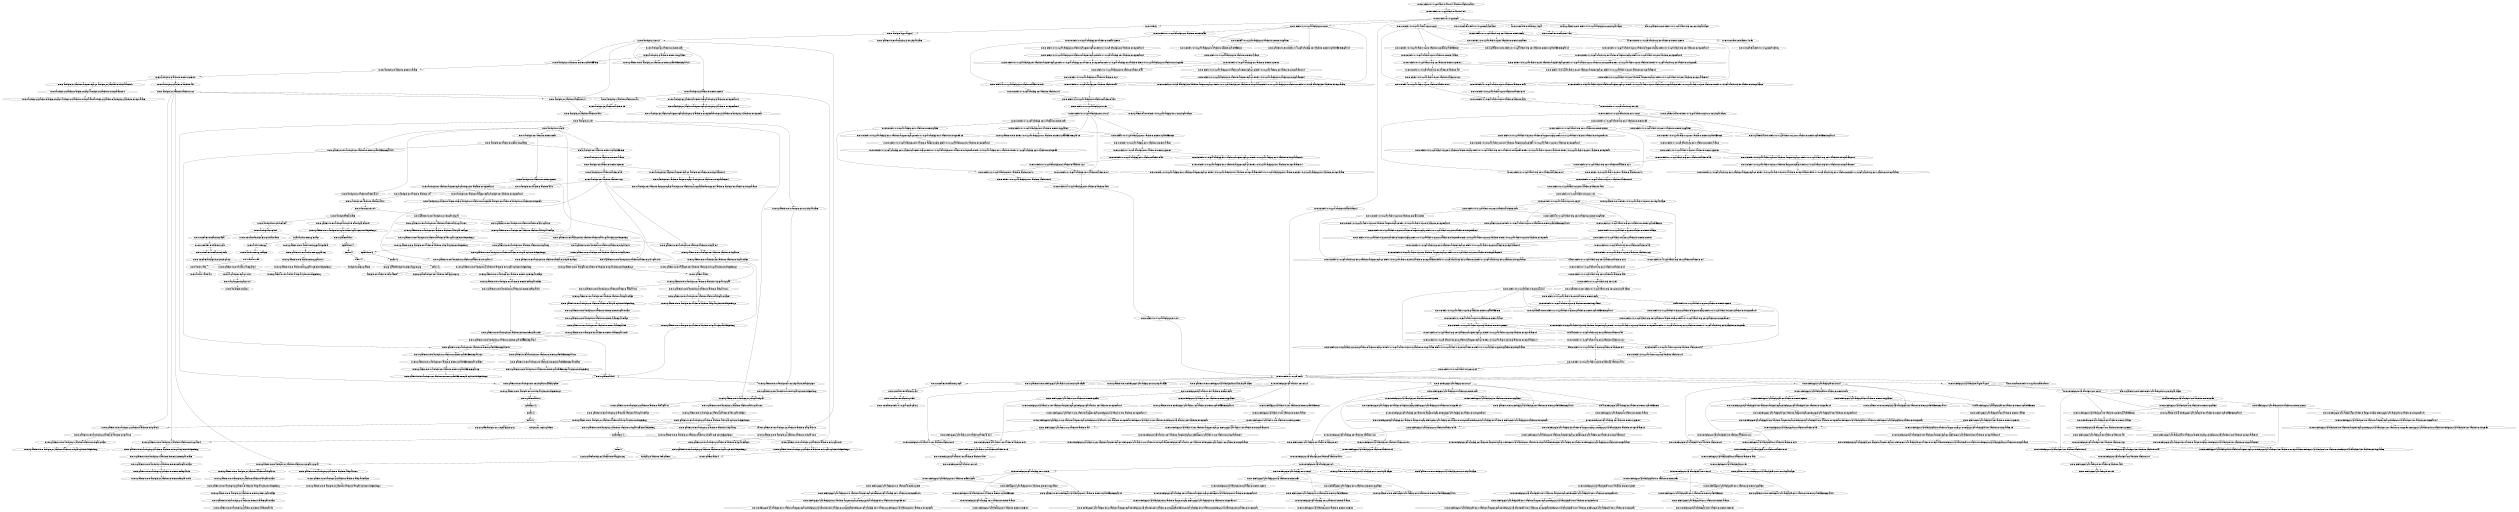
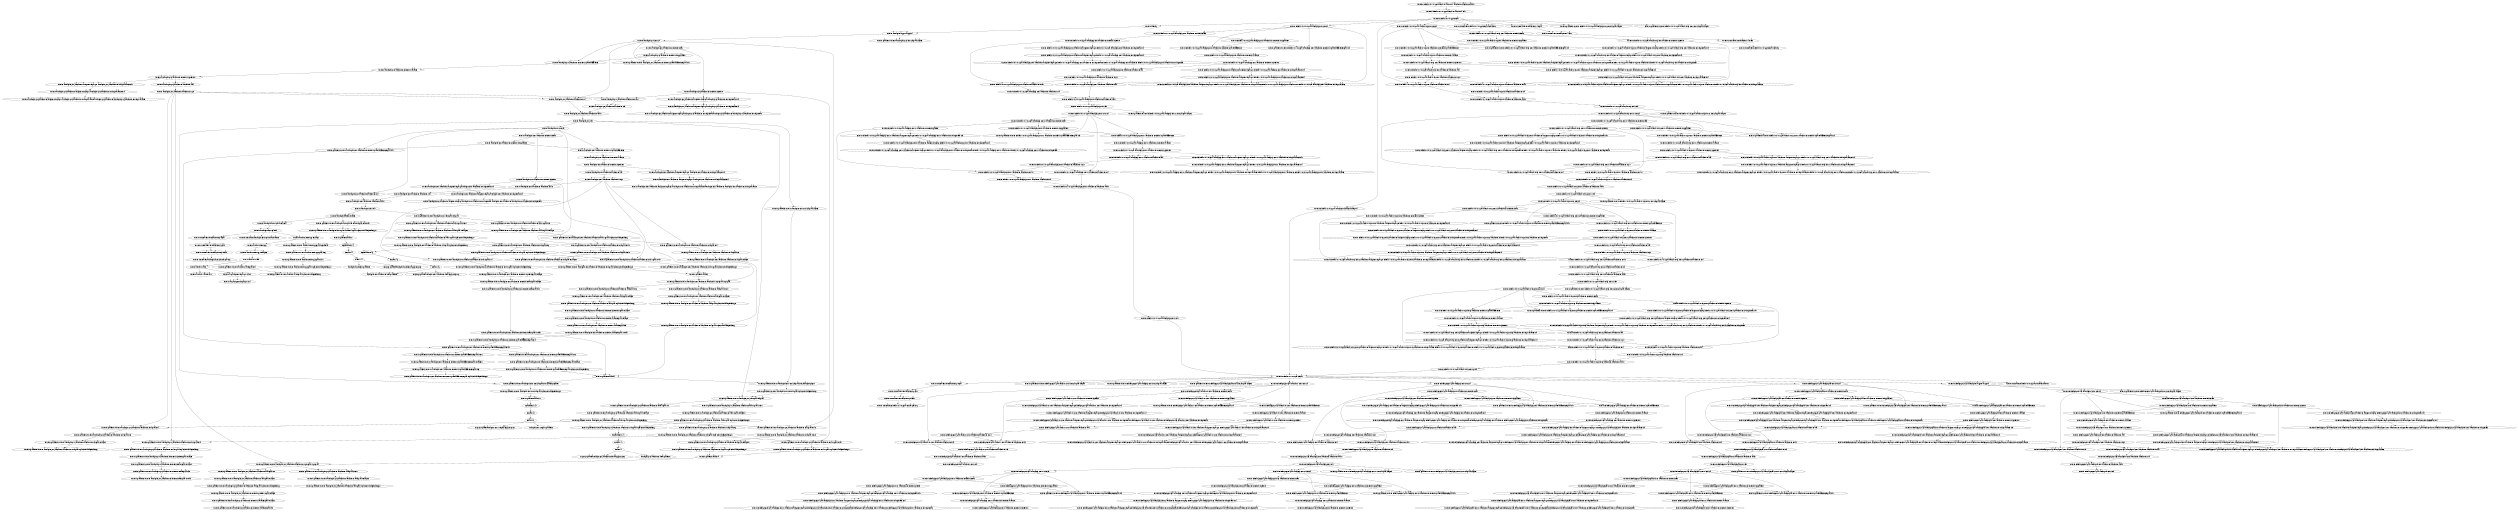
(237, 289) -> none
none -> (619, 442)
